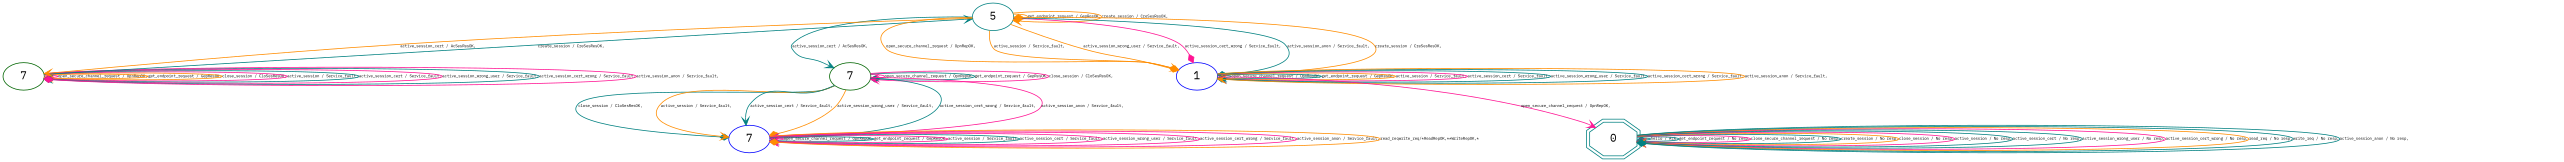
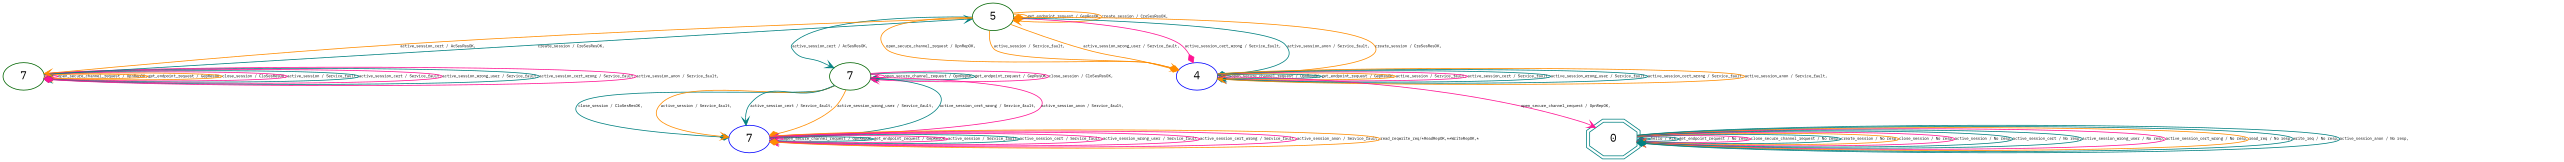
(993, 17) -> (993, 17)
(1197, 76) -> (1197, 76)
